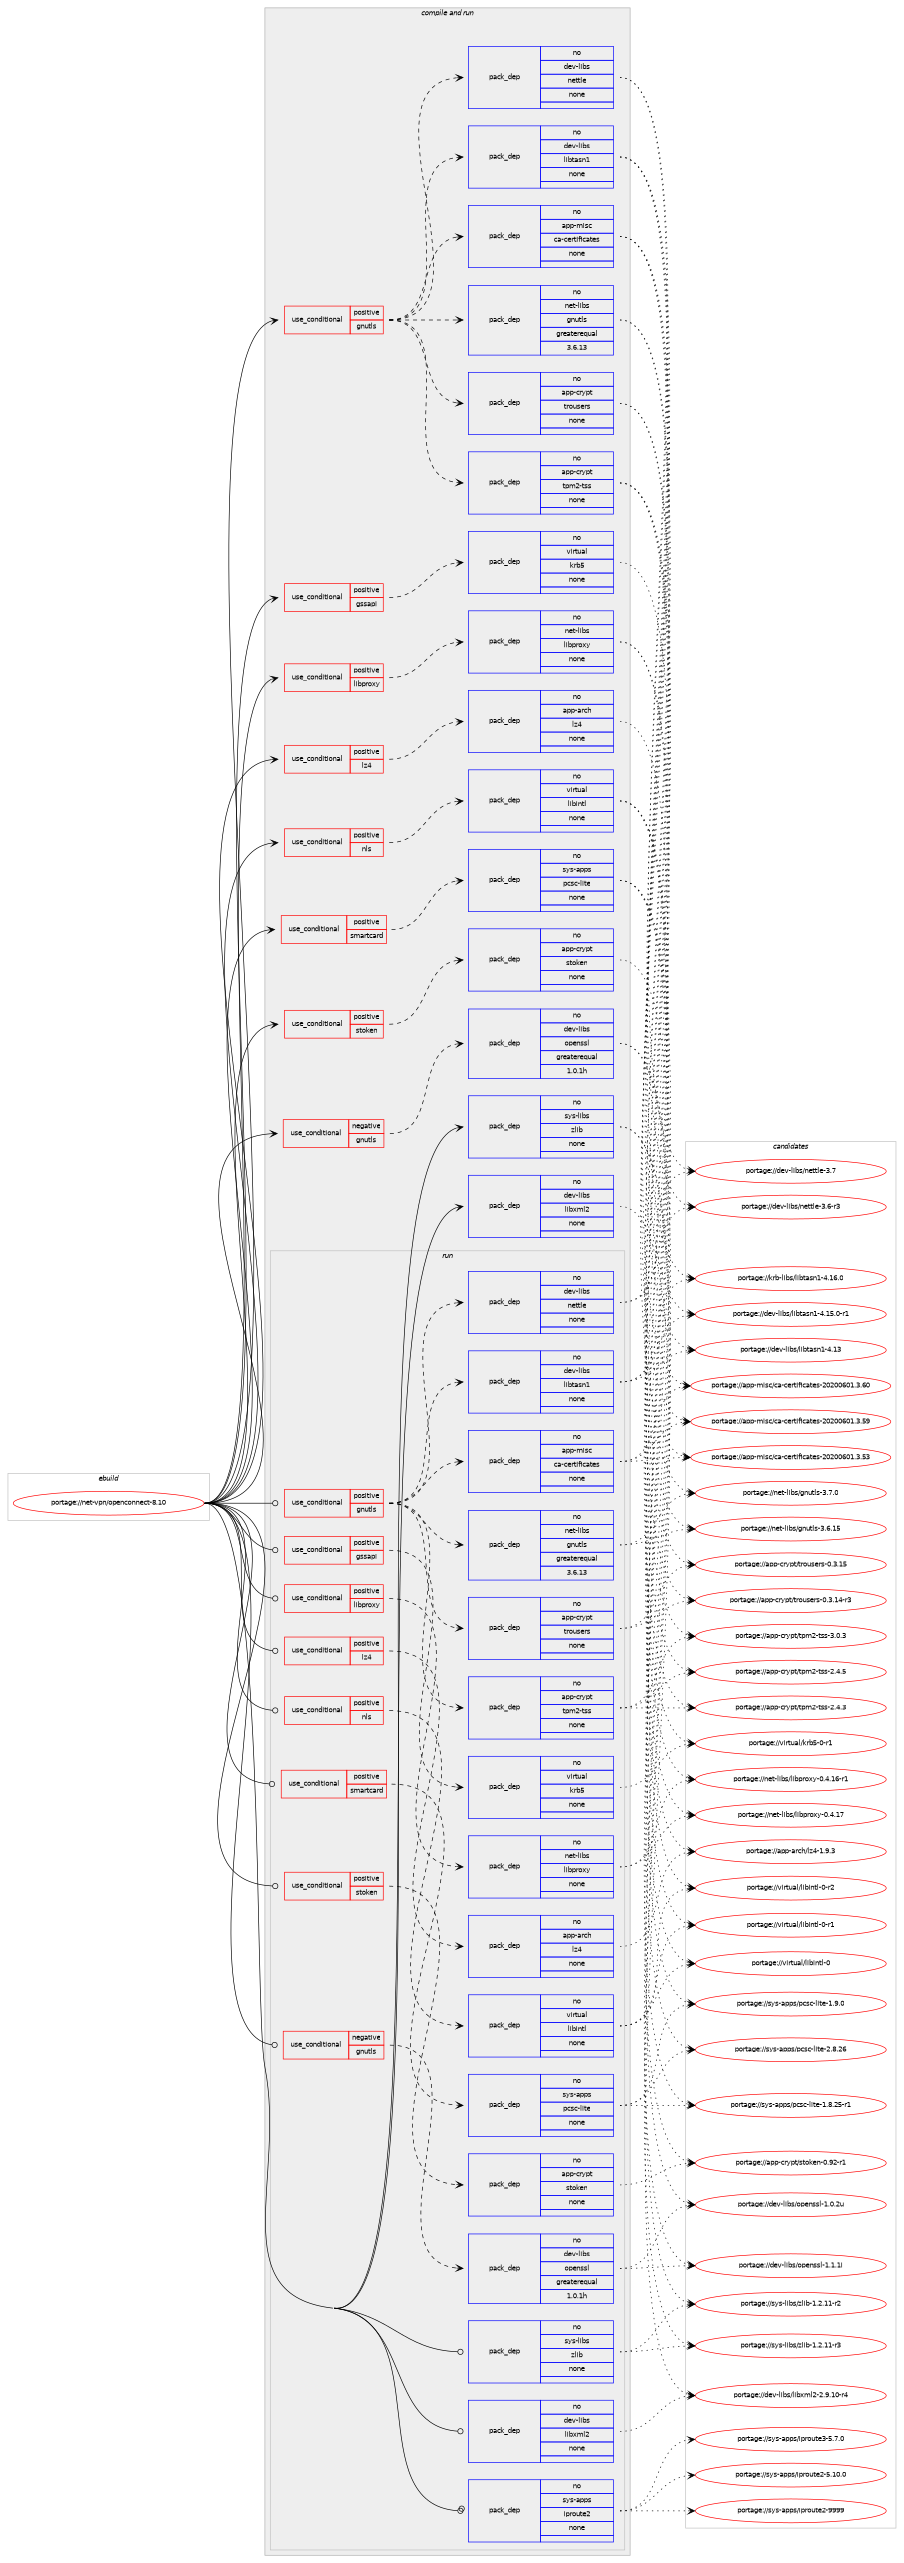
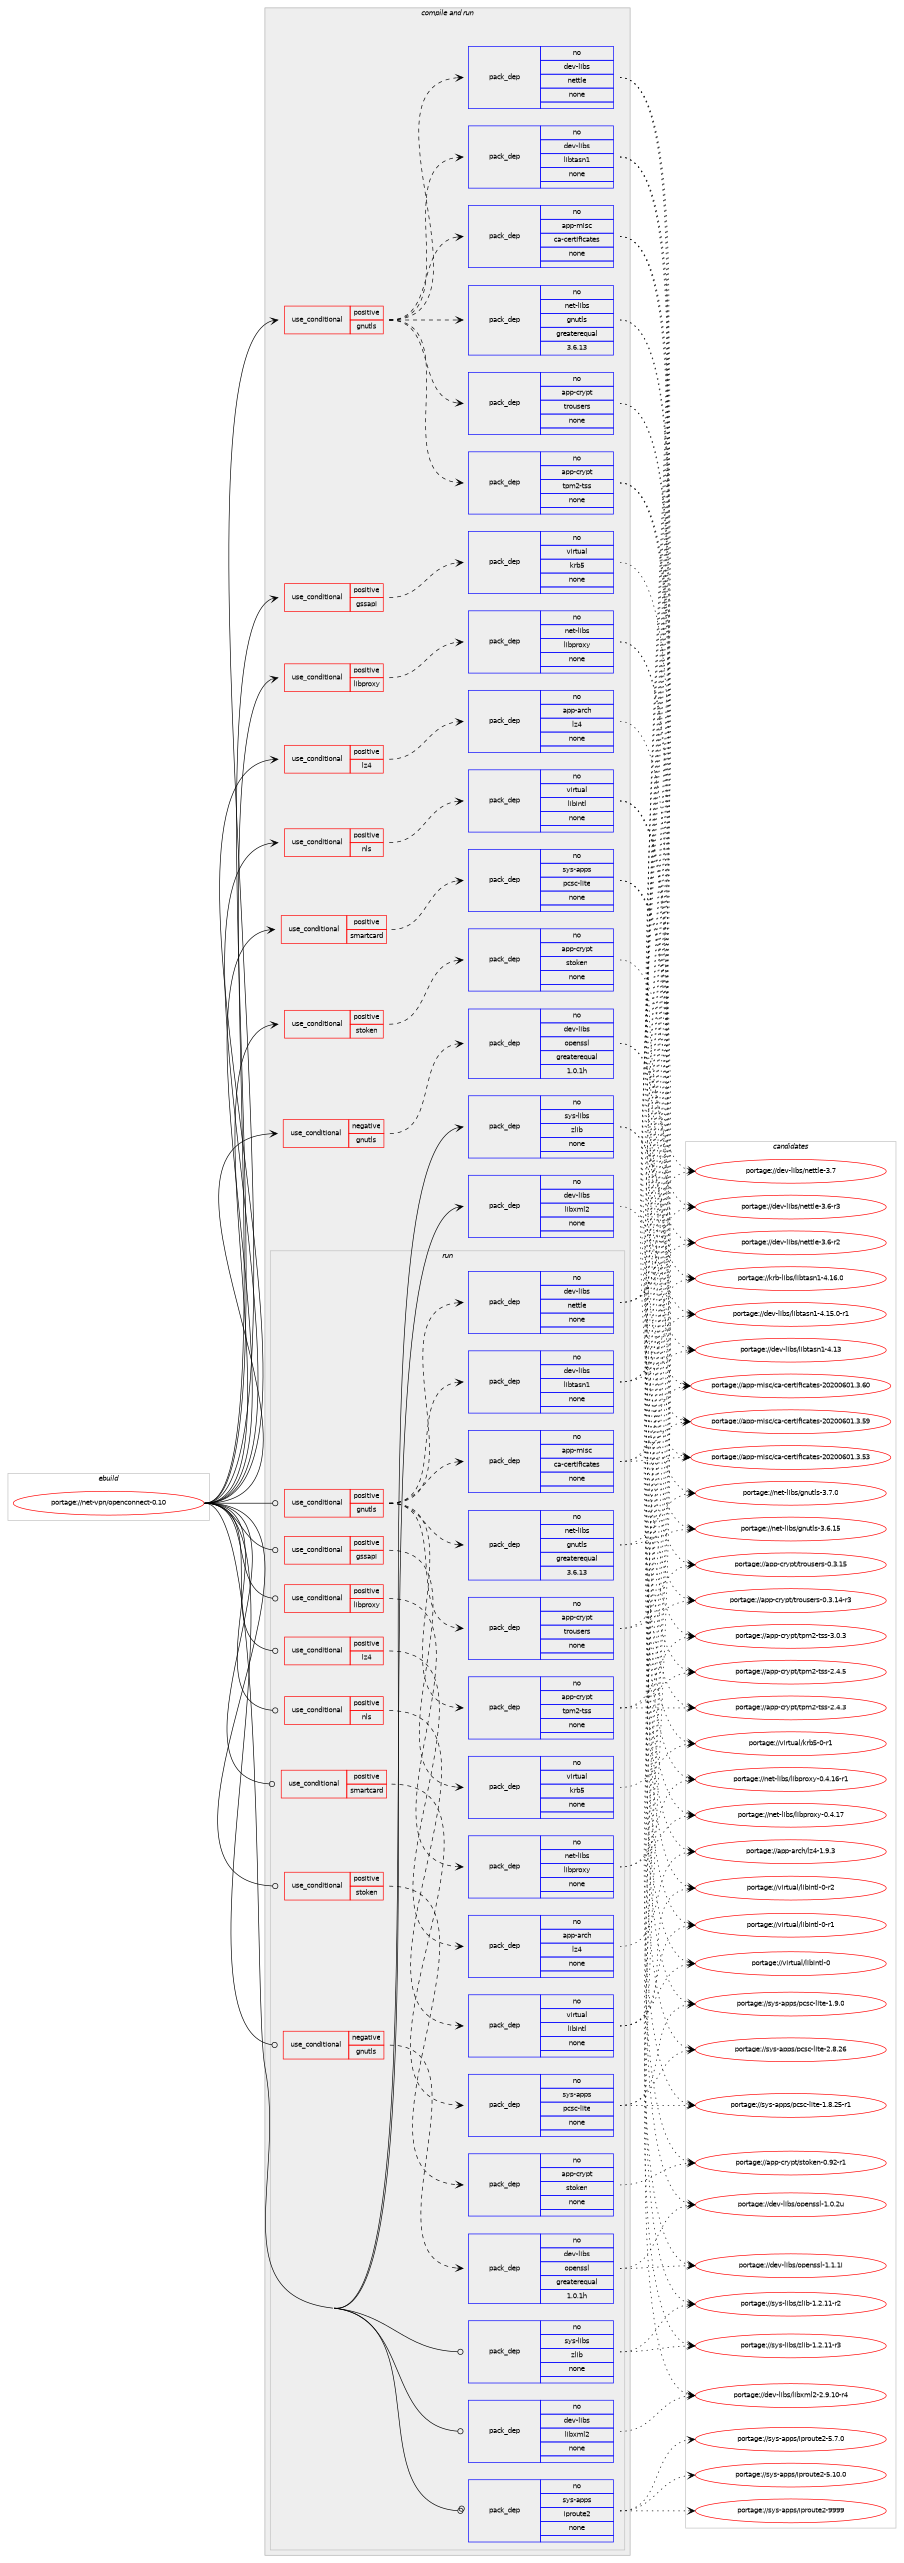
none -> (791, 1243)
(109, 1503) -> (109, 1503)
(791, 2439) -> (791, 2439)
